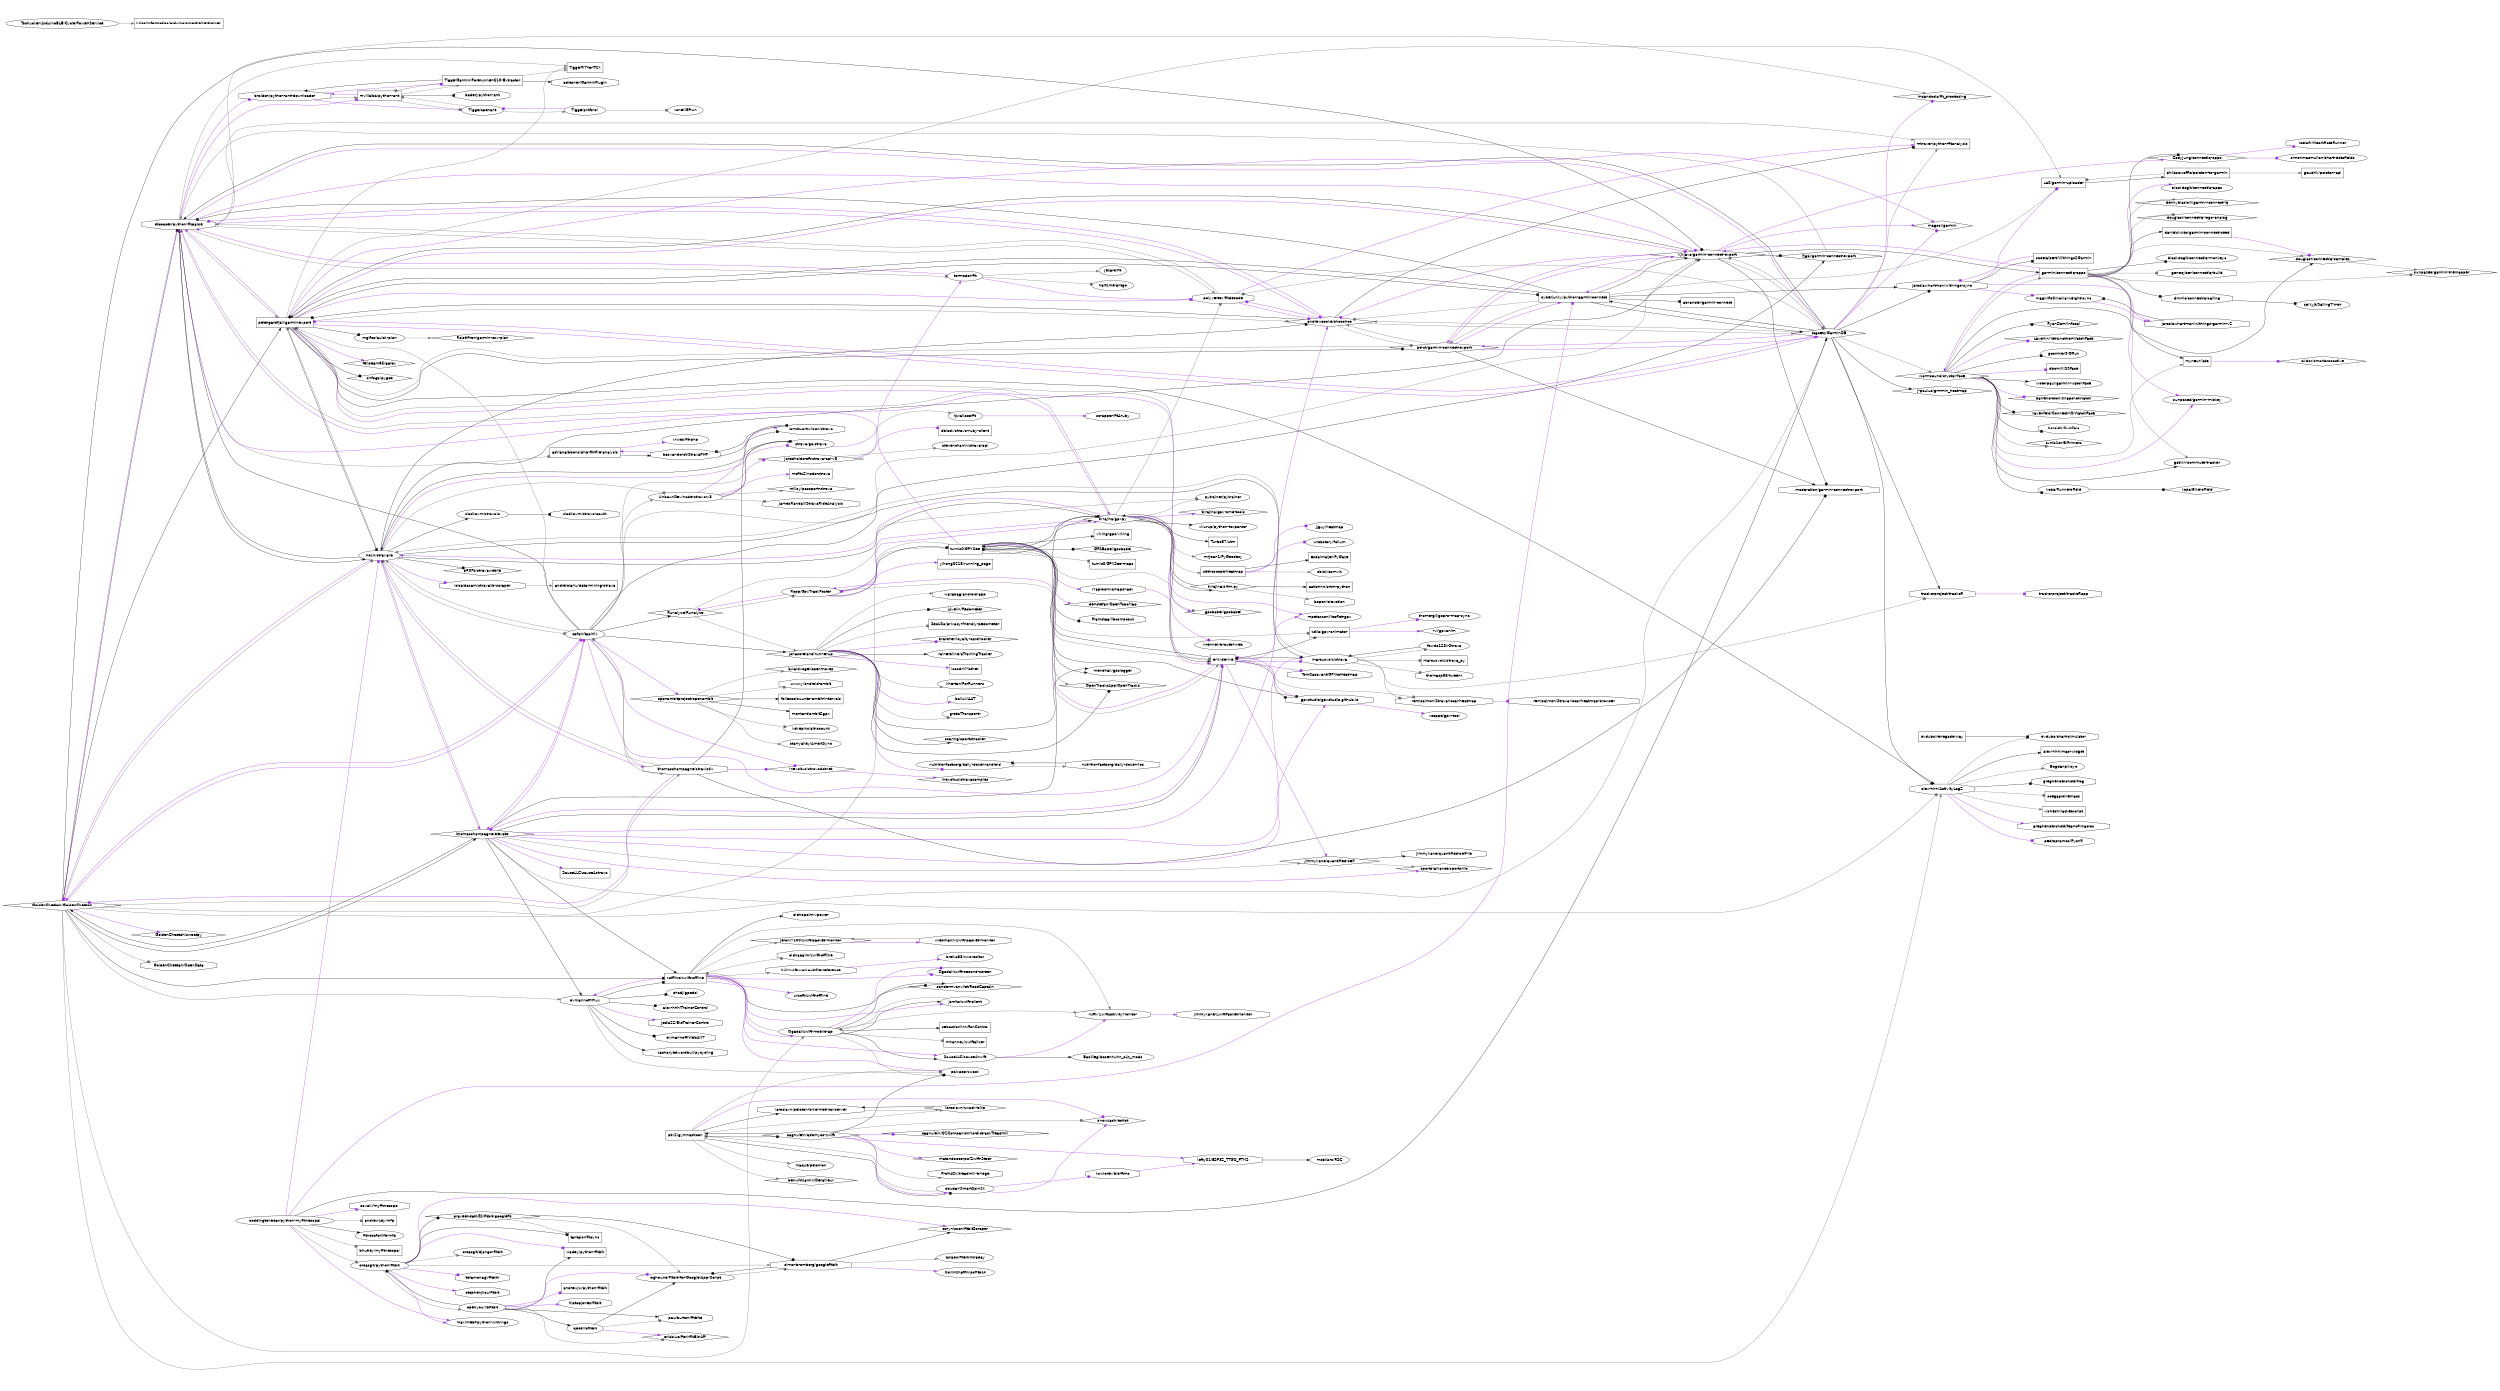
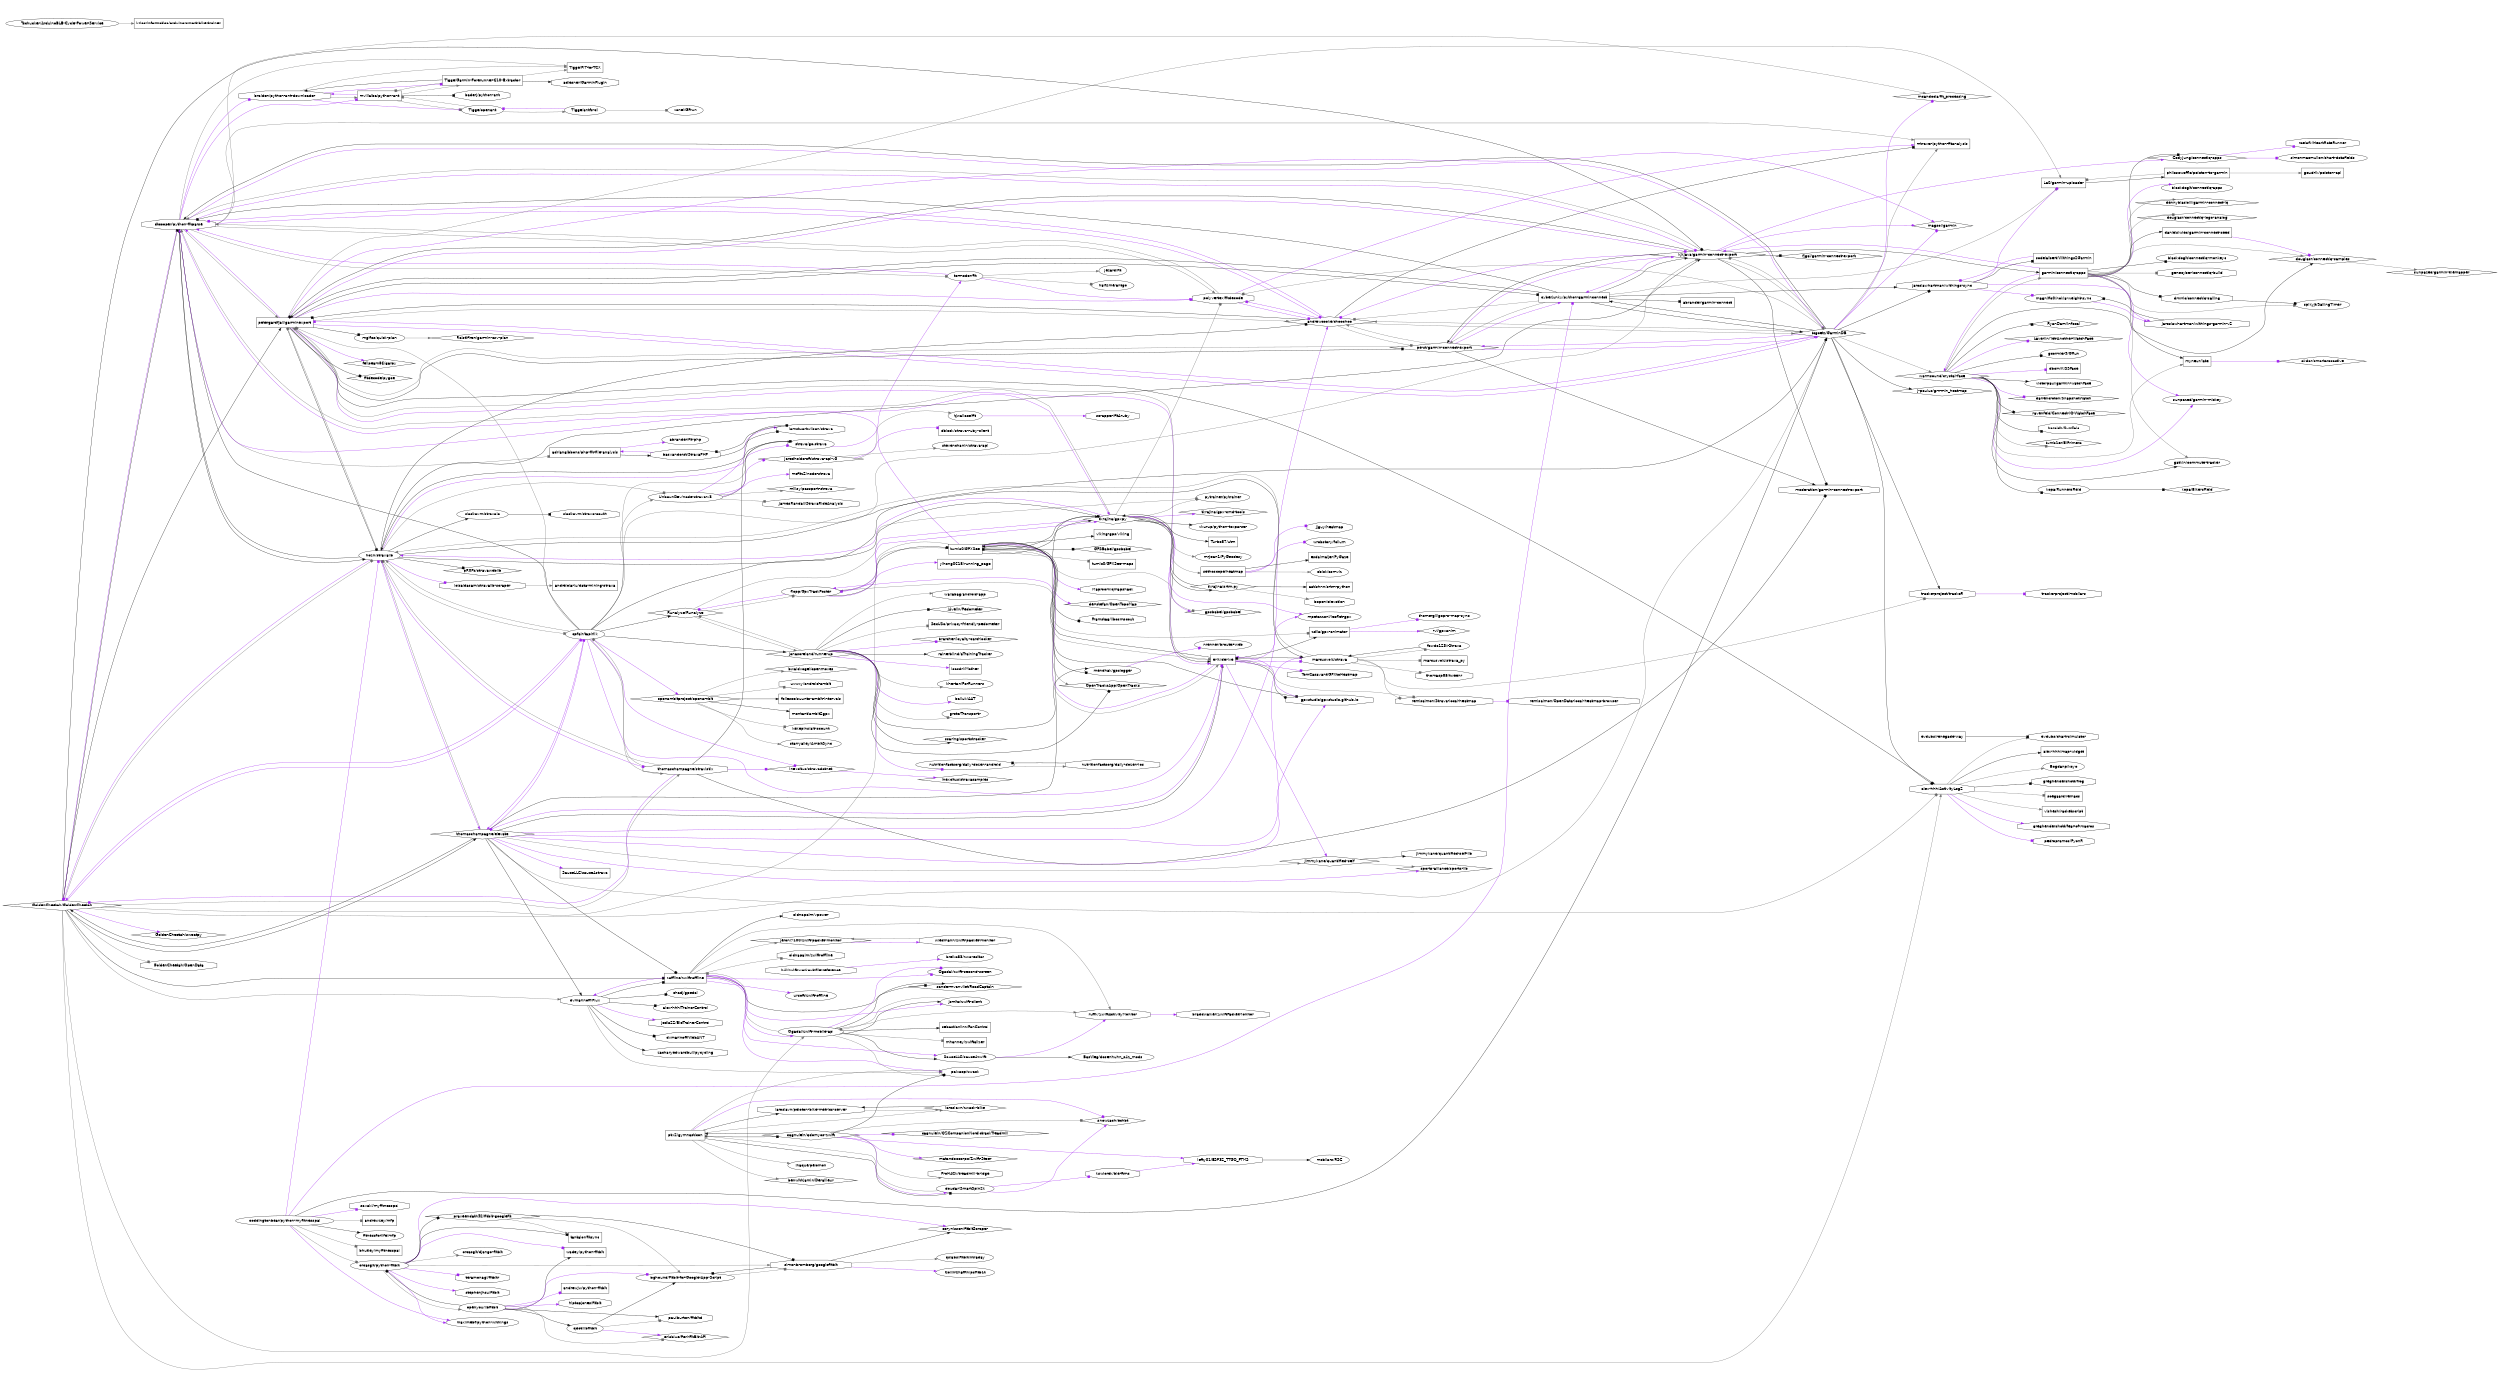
(1002, 134) -> (948, 172)
(412, 172) -> (431, 70)
(1543, 274) -> (1543, 274)
(2249, 282) -> (2180, 313)
(380, 378) -> (380, 378)
(685, 440) -> (685, 440)
(1194, 448) -> (1212, 473)
(1055, 588) -> (1055, 588)
(2064, 594) -> (2064, 594)
(1173, 614) -> (1160, 656)
none -> (752, 633)
(489, 690) -> (489, 690)
(1574, 701) -> (1574, 701)
(1444, 716) -> none
(578, 910) -> (578, 910)
(737, 975) -> none
(1223, 1015) -> (1223, 1015)
